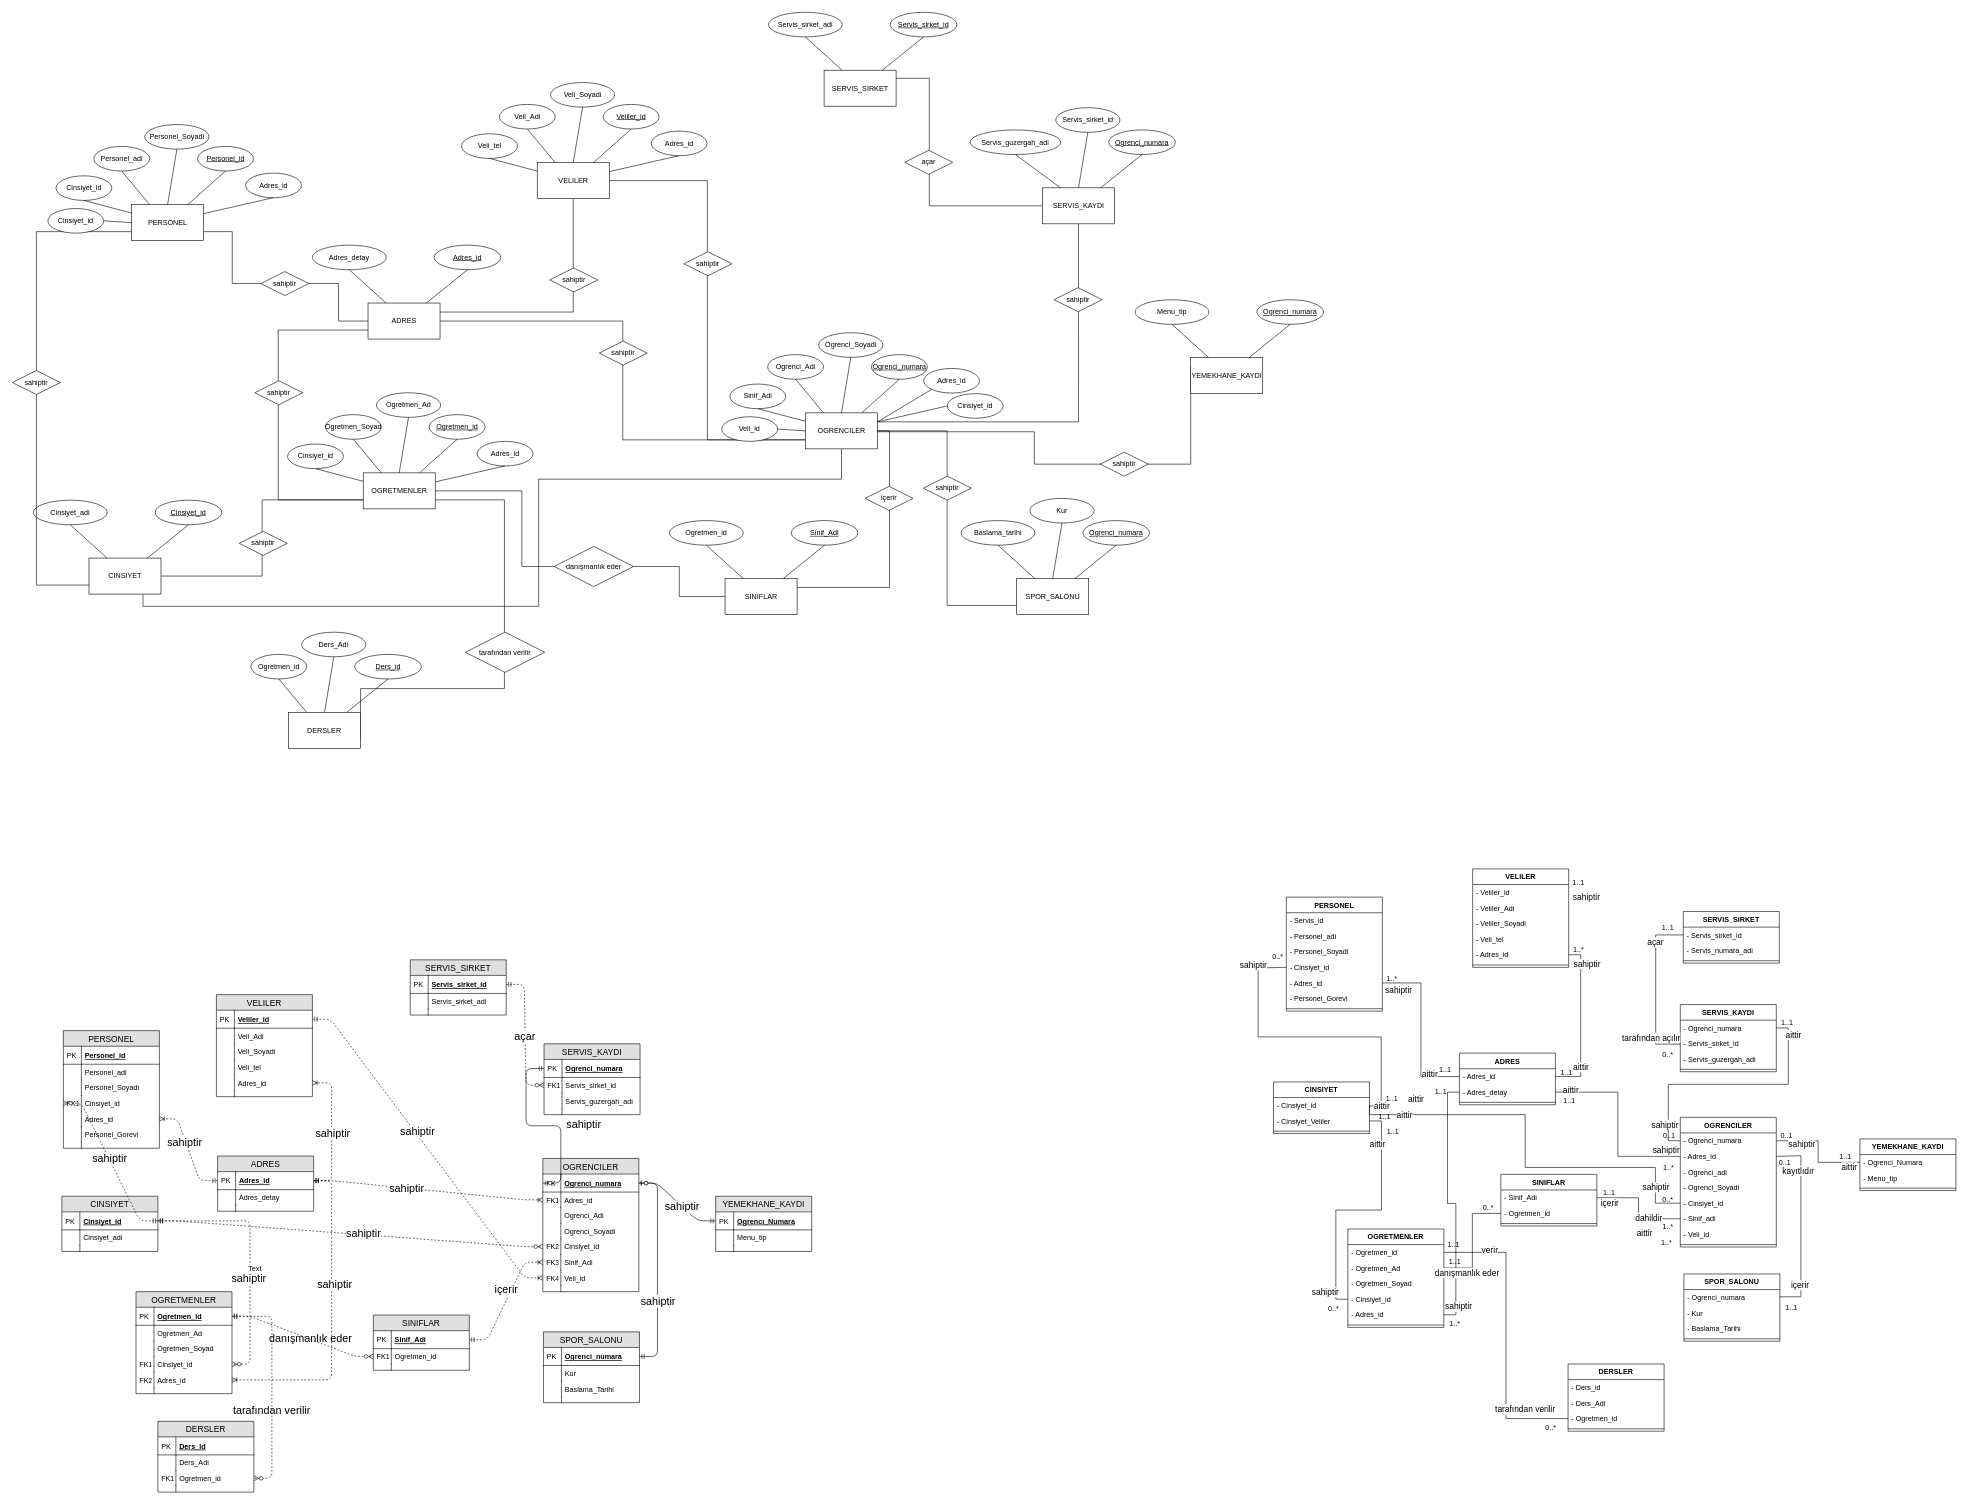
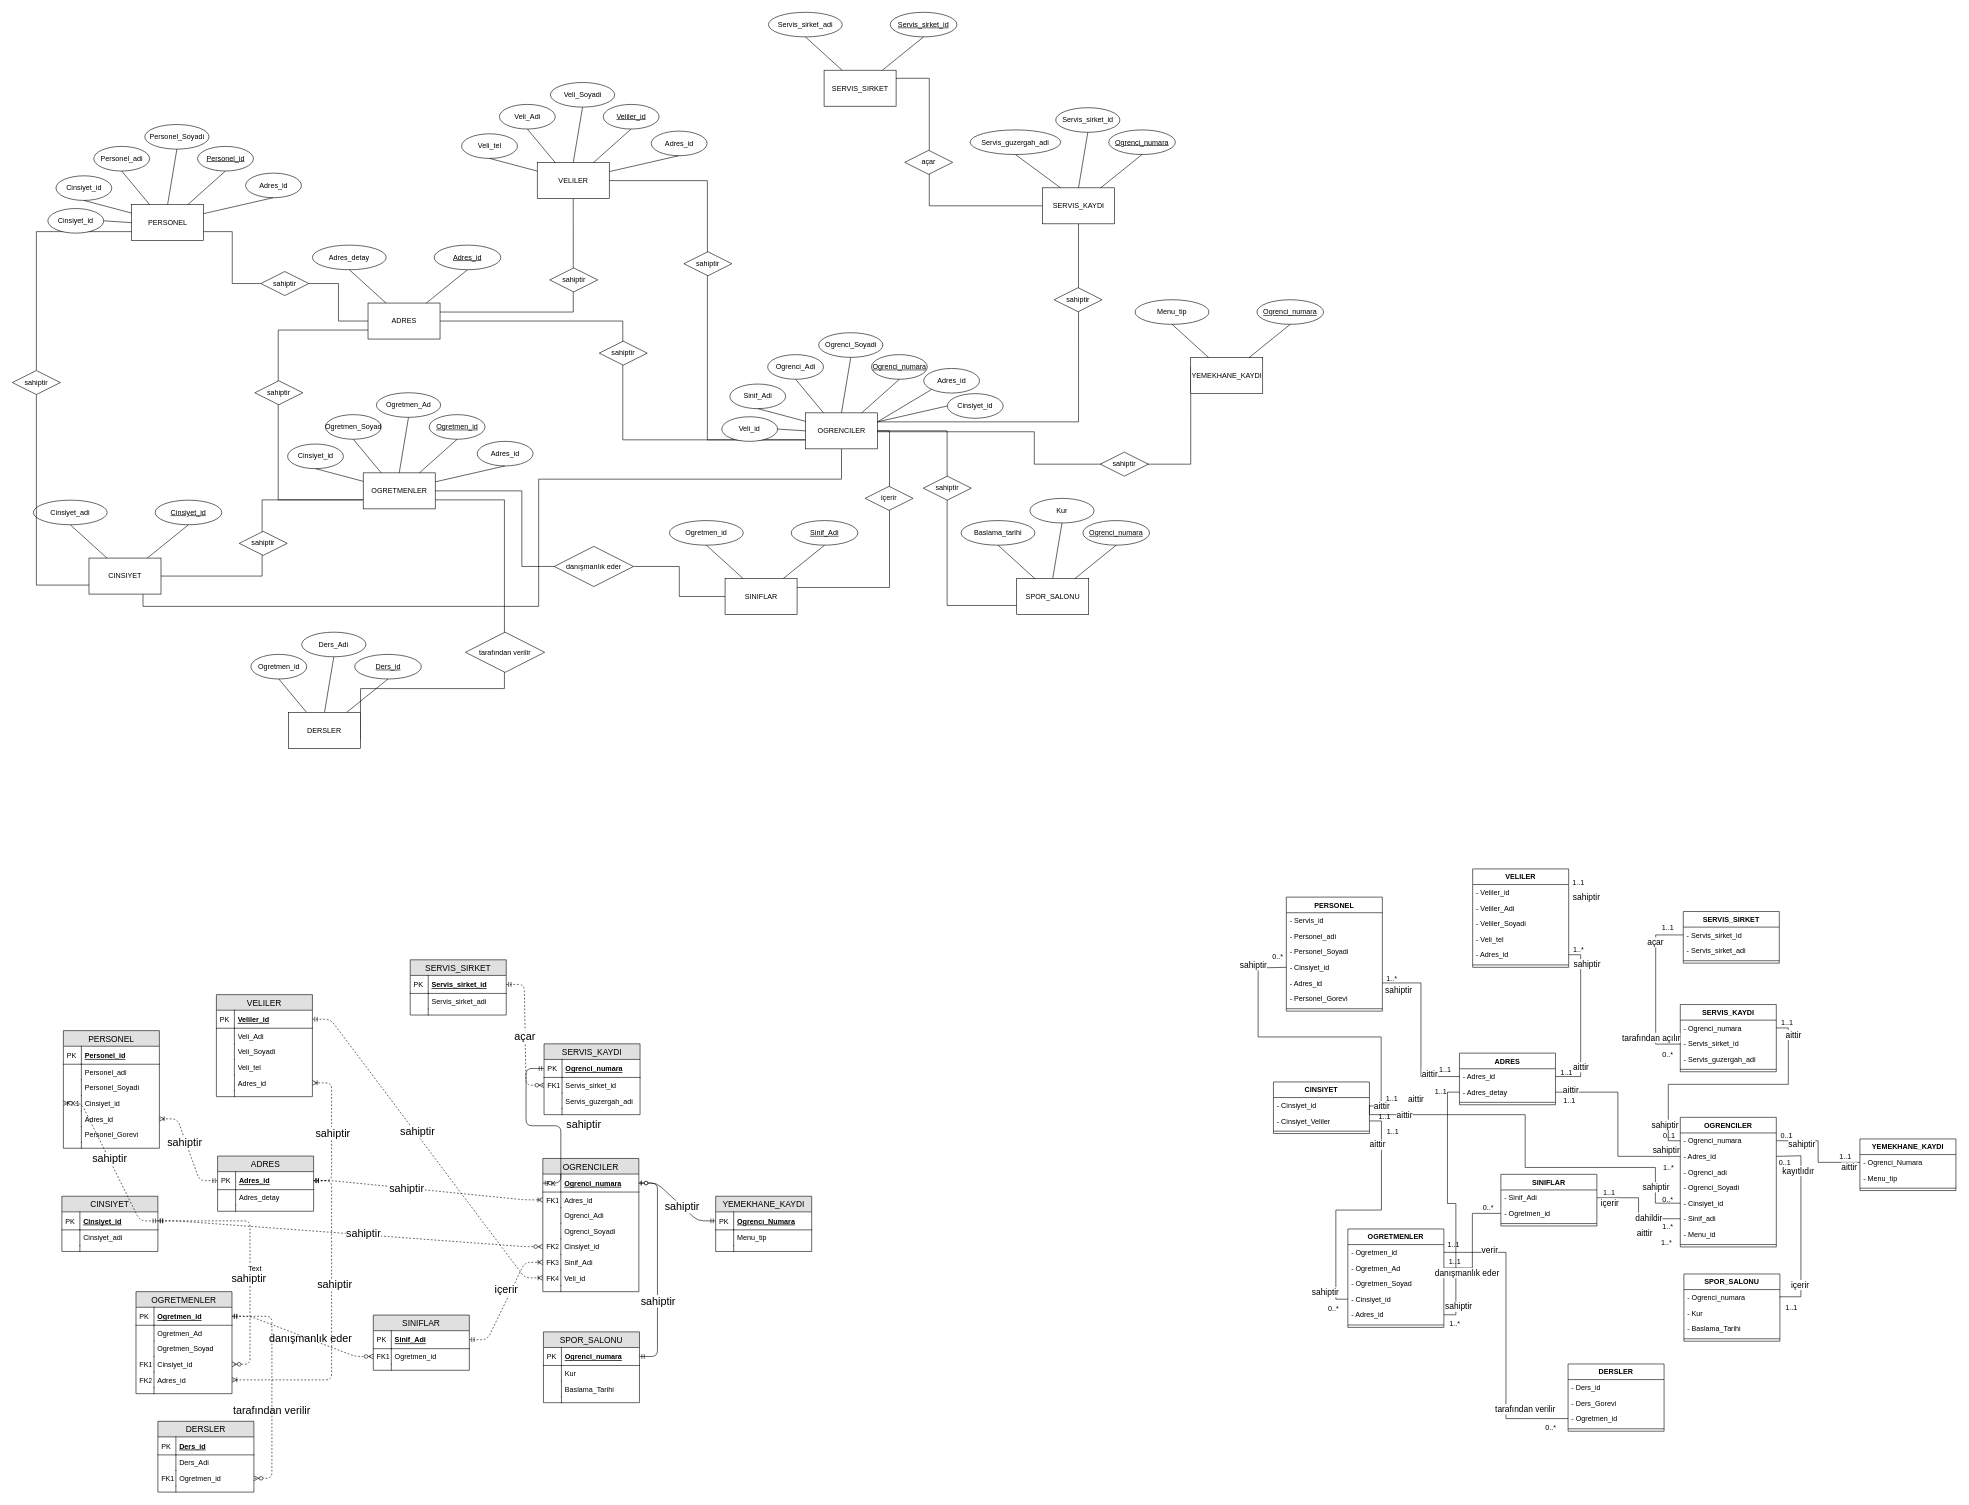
(1722, 951) -> (1721, 951)
(1698, 1235) -> (1700, 1235)
(1589, 1403) -> (1595, 1403)
